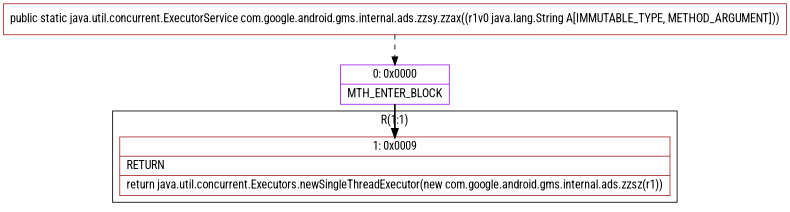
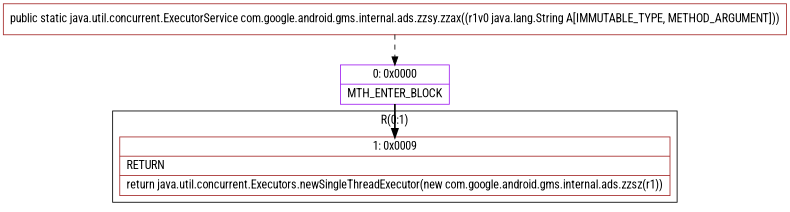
(395, 121) -> (395, 121)
